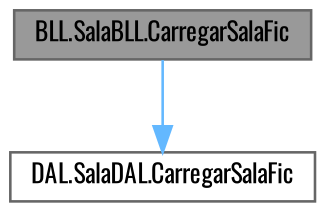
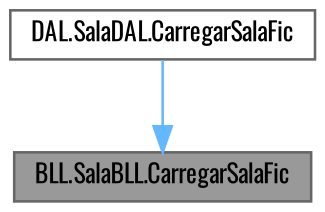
(163, 93) -> (163, 93)
